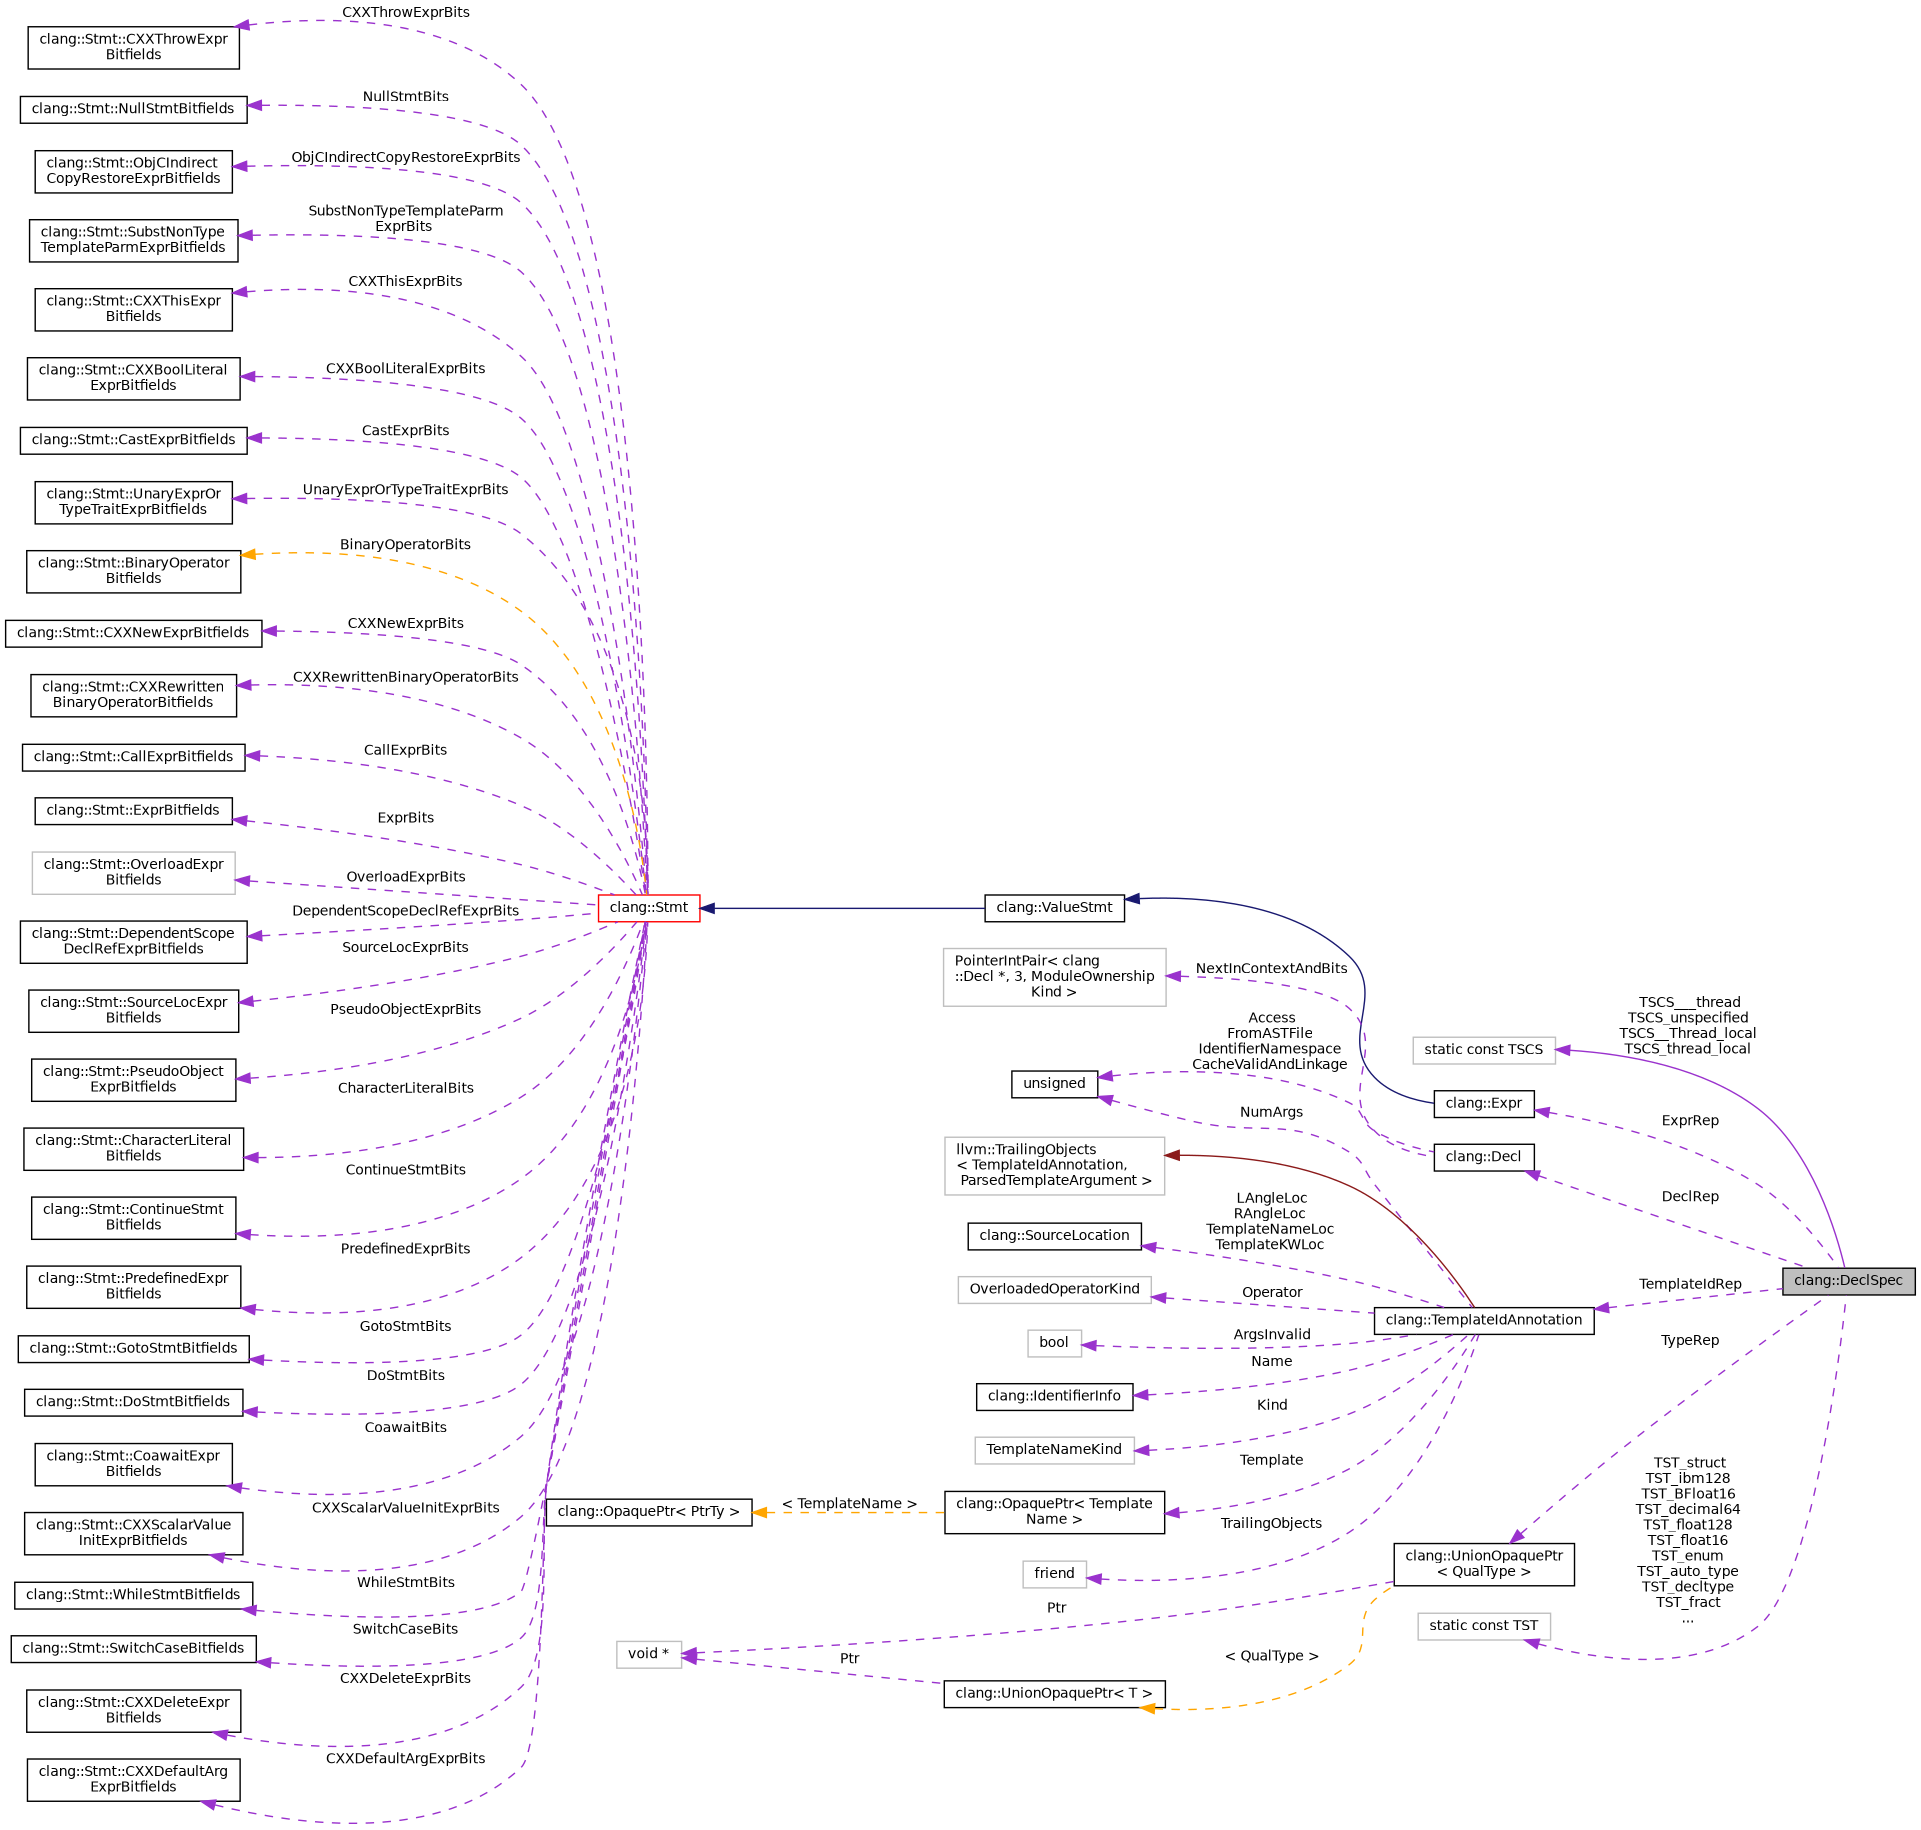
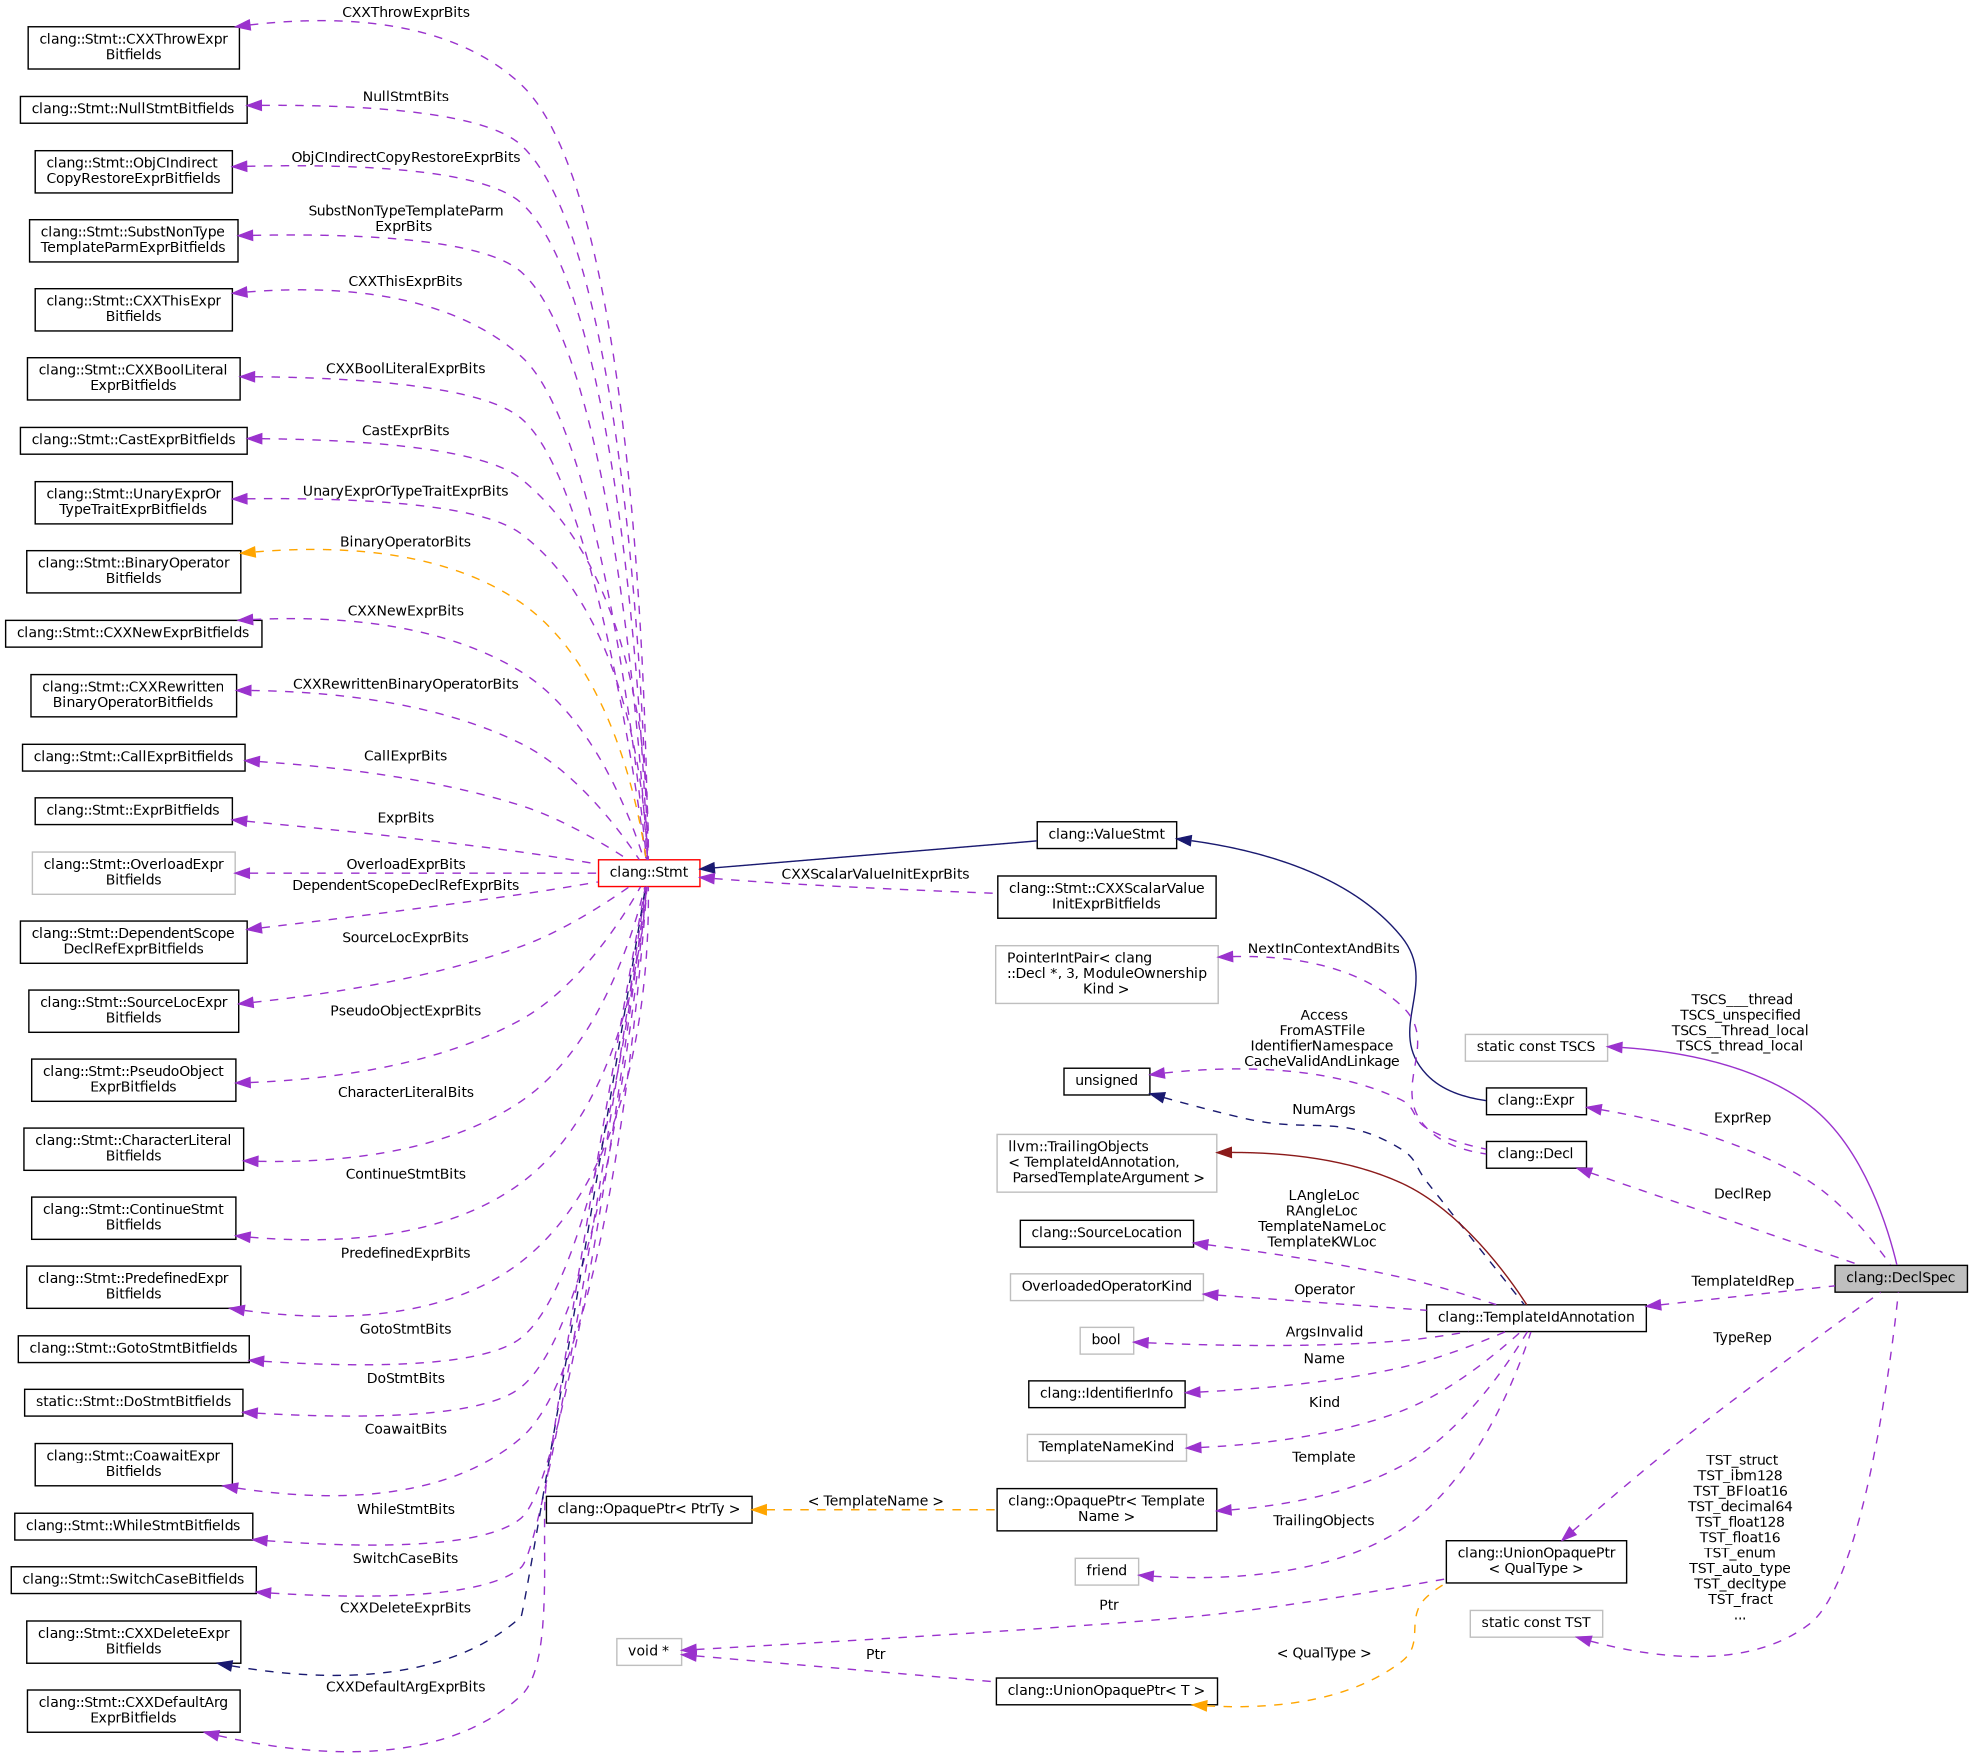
(1329, 1141) -> (1381, 1138)
(586, 1380) -> (856, 887)
(134, 1403) -> (134, 1403)
(513, 1693) -> (528, 1581)
